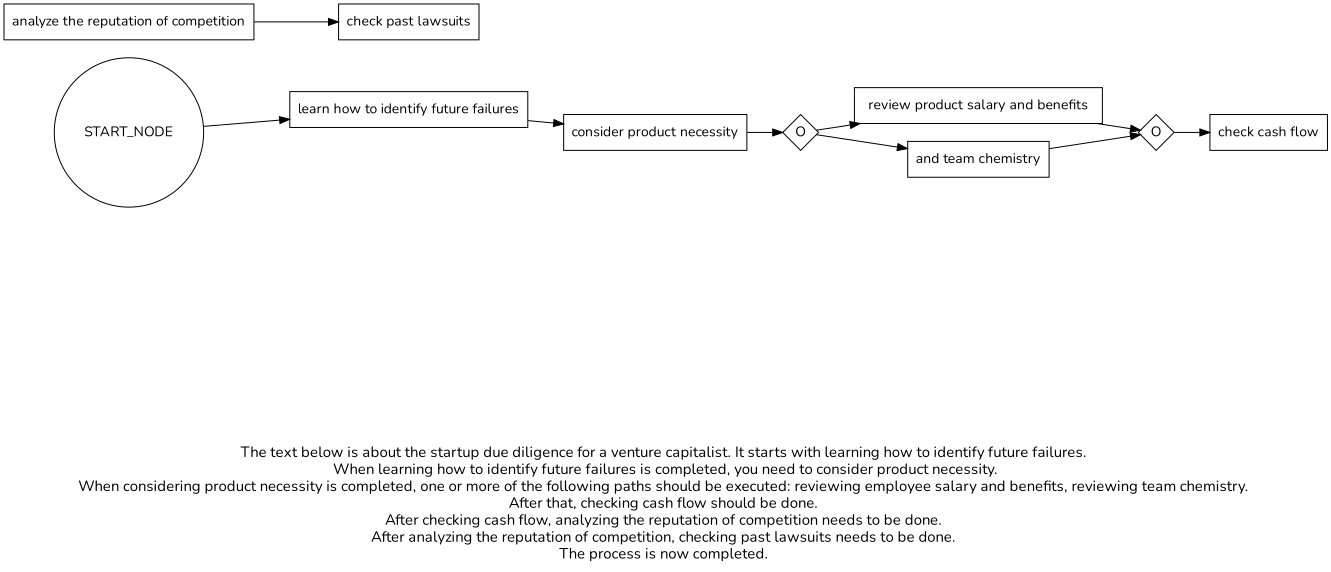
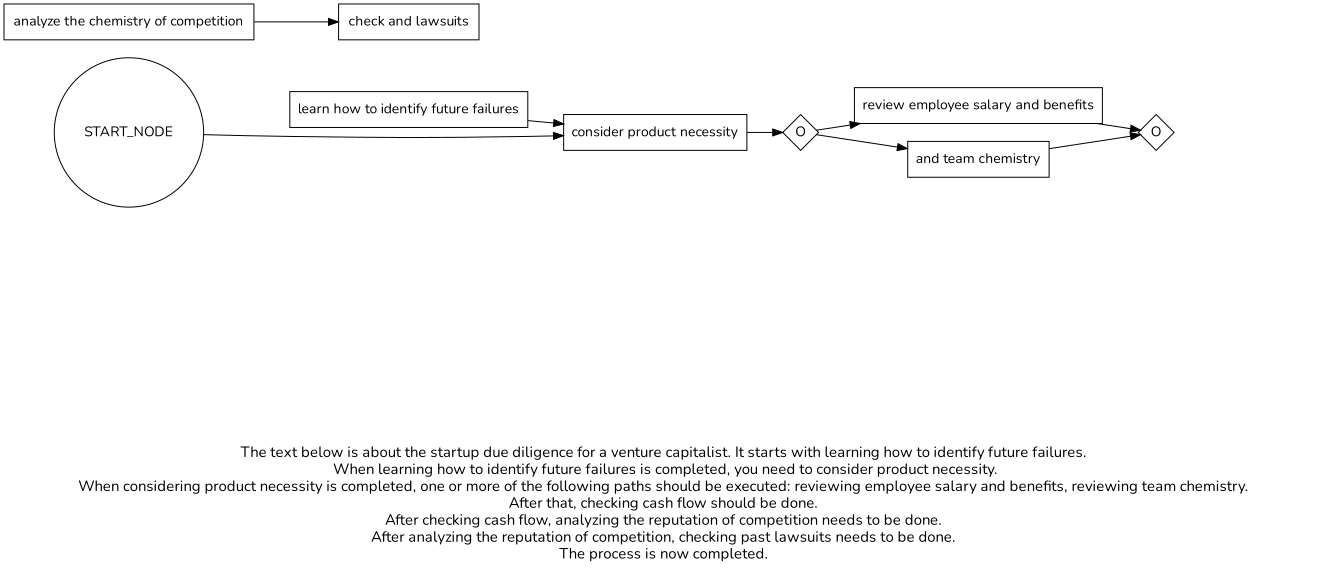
(129, 22) -> (129, 22)
(409, 22) -> (409, 22)
(978, 106) -> (978, 106)
(242, 123) -> (379, 137)
(1269, 132) -> none
